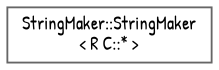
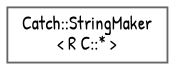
(109, 35) -> (87, 35)
